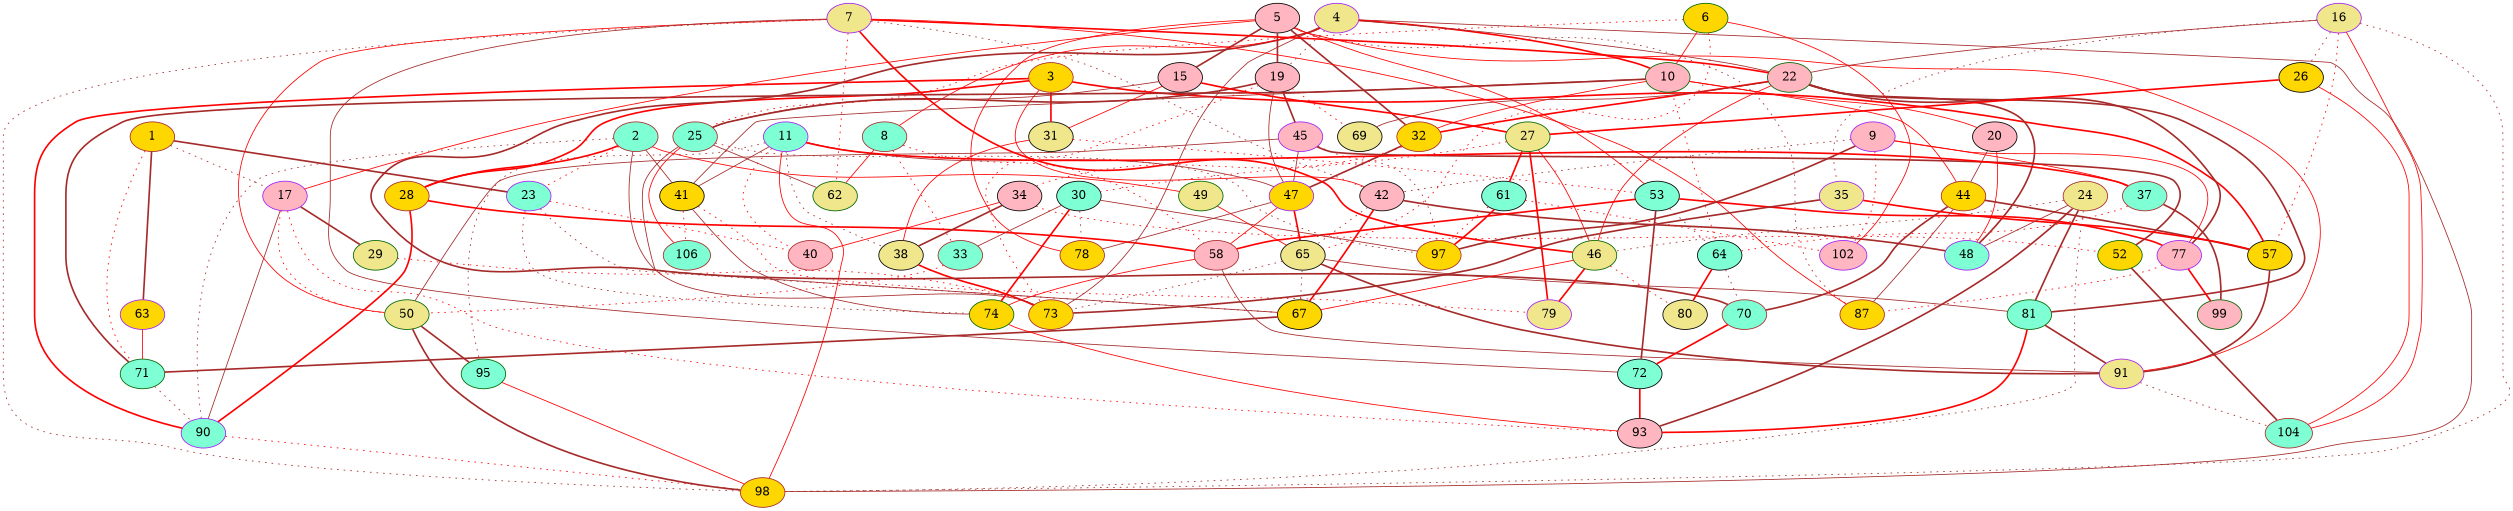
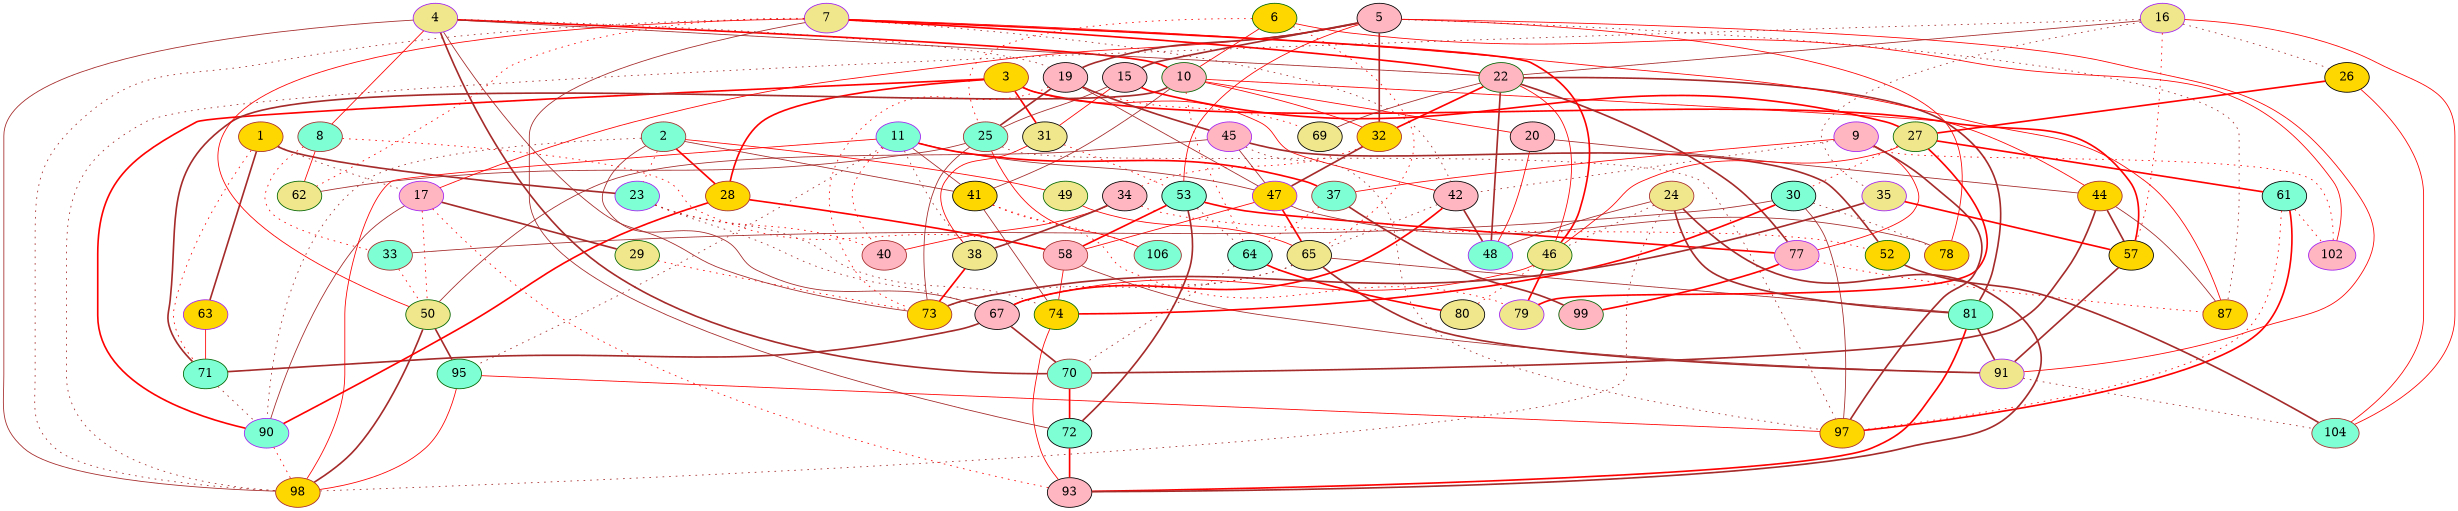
(1300, 315) -> (997, 315)
none -> (1033, 344)
none -> (1151, 404)
